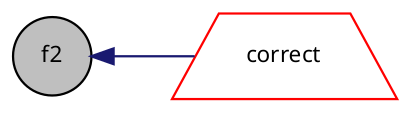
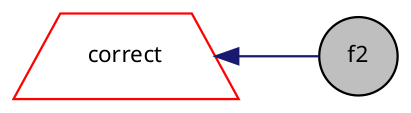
(154, 56) -> (279, 56)
